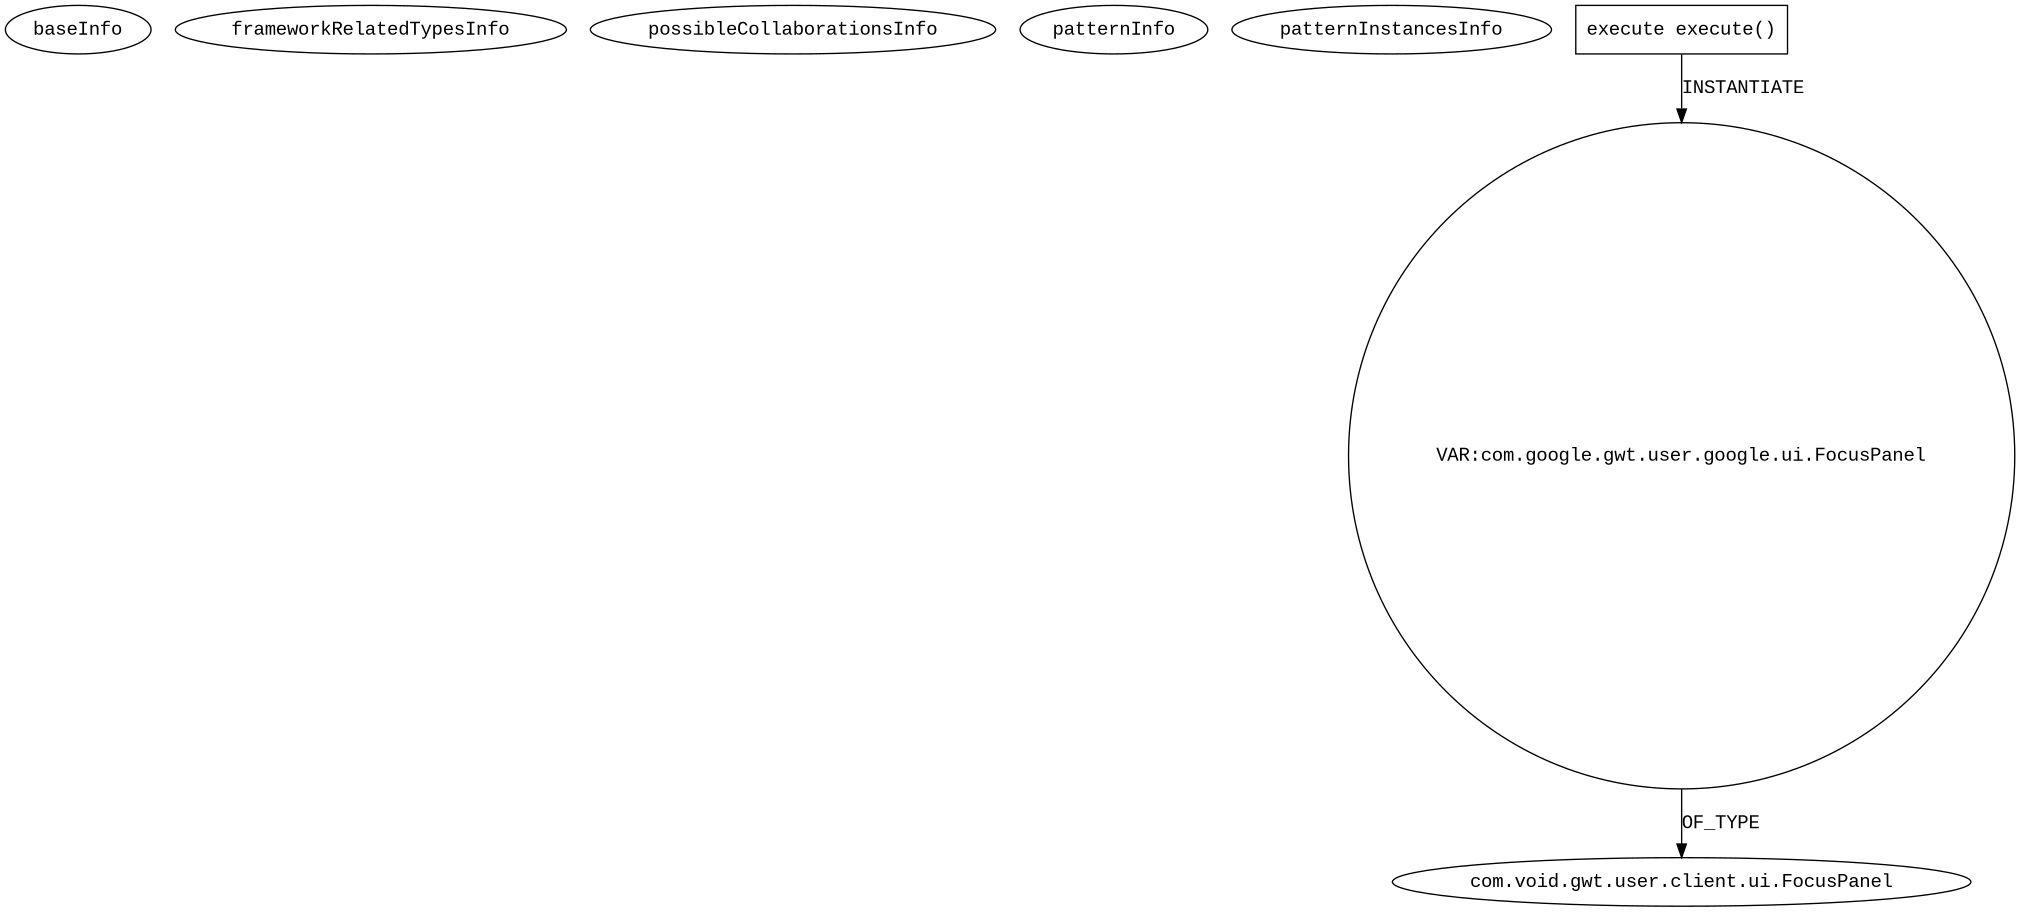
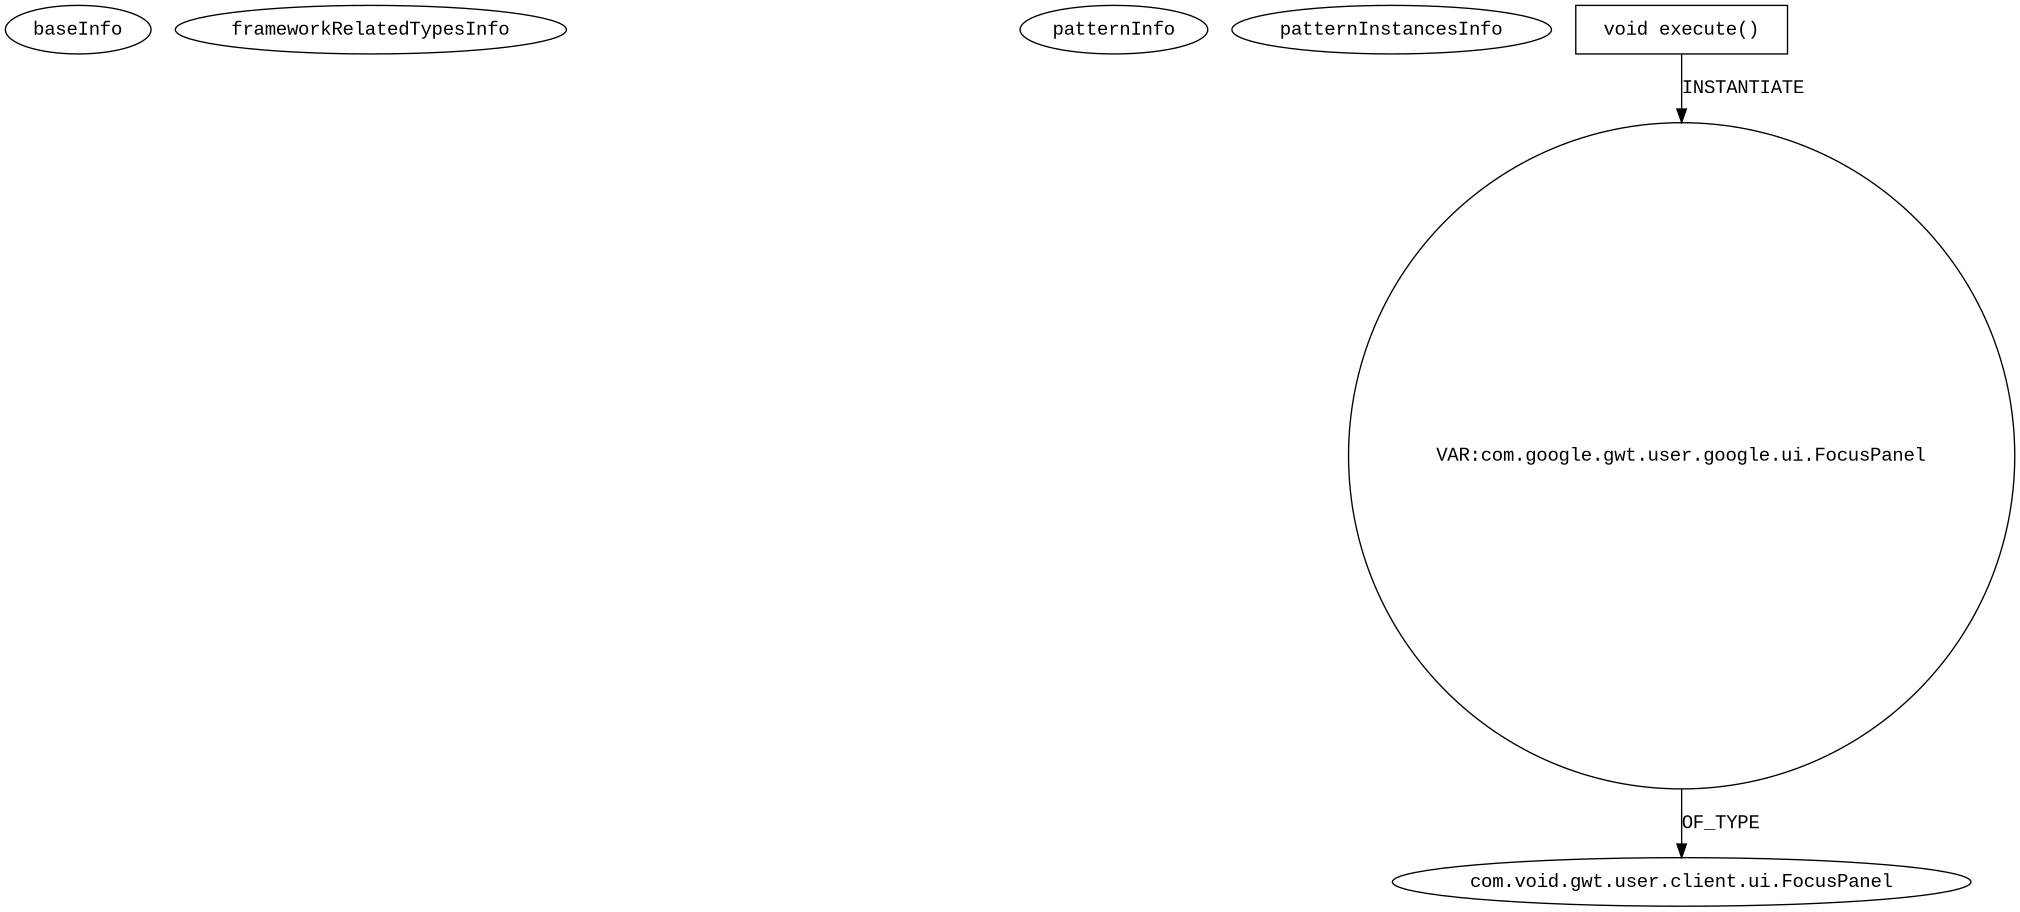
(793, 30) -> none
(1682, 30) -> (1682, 30)
